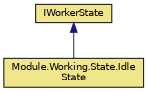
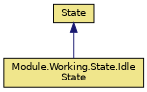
(74, 13) -> (74, 13)
